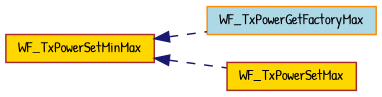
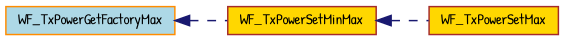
(188, 34) -> (208, 21)
